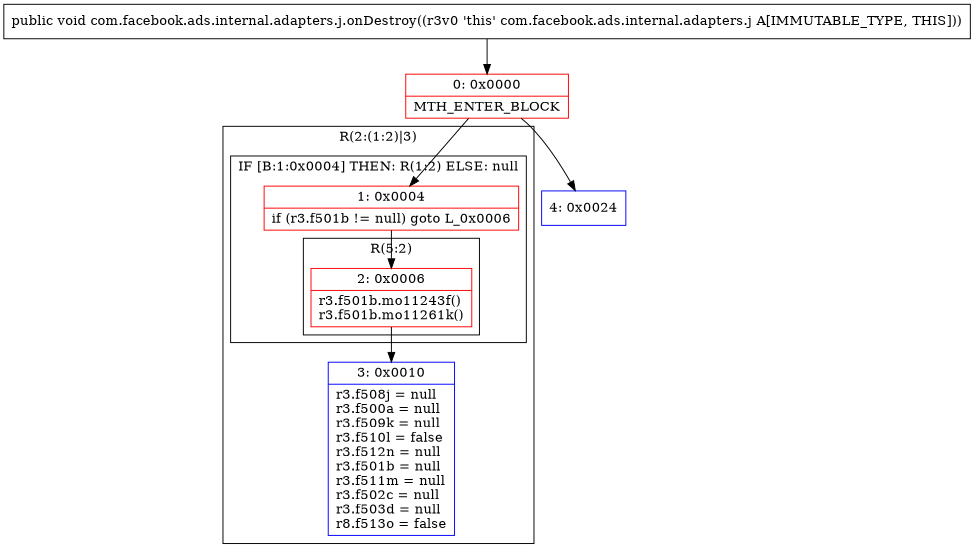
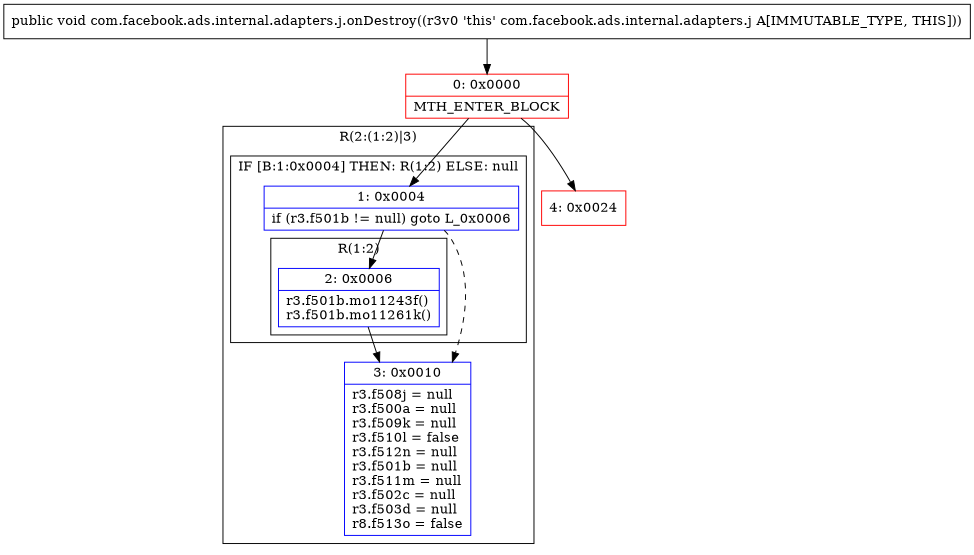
(391, 208) -> (391, 208)
(584, 208) -> (584, 208)
(391, 249) -> (359, 249)
none -> (465, 290)
(391, 298) -> (359, 298)
